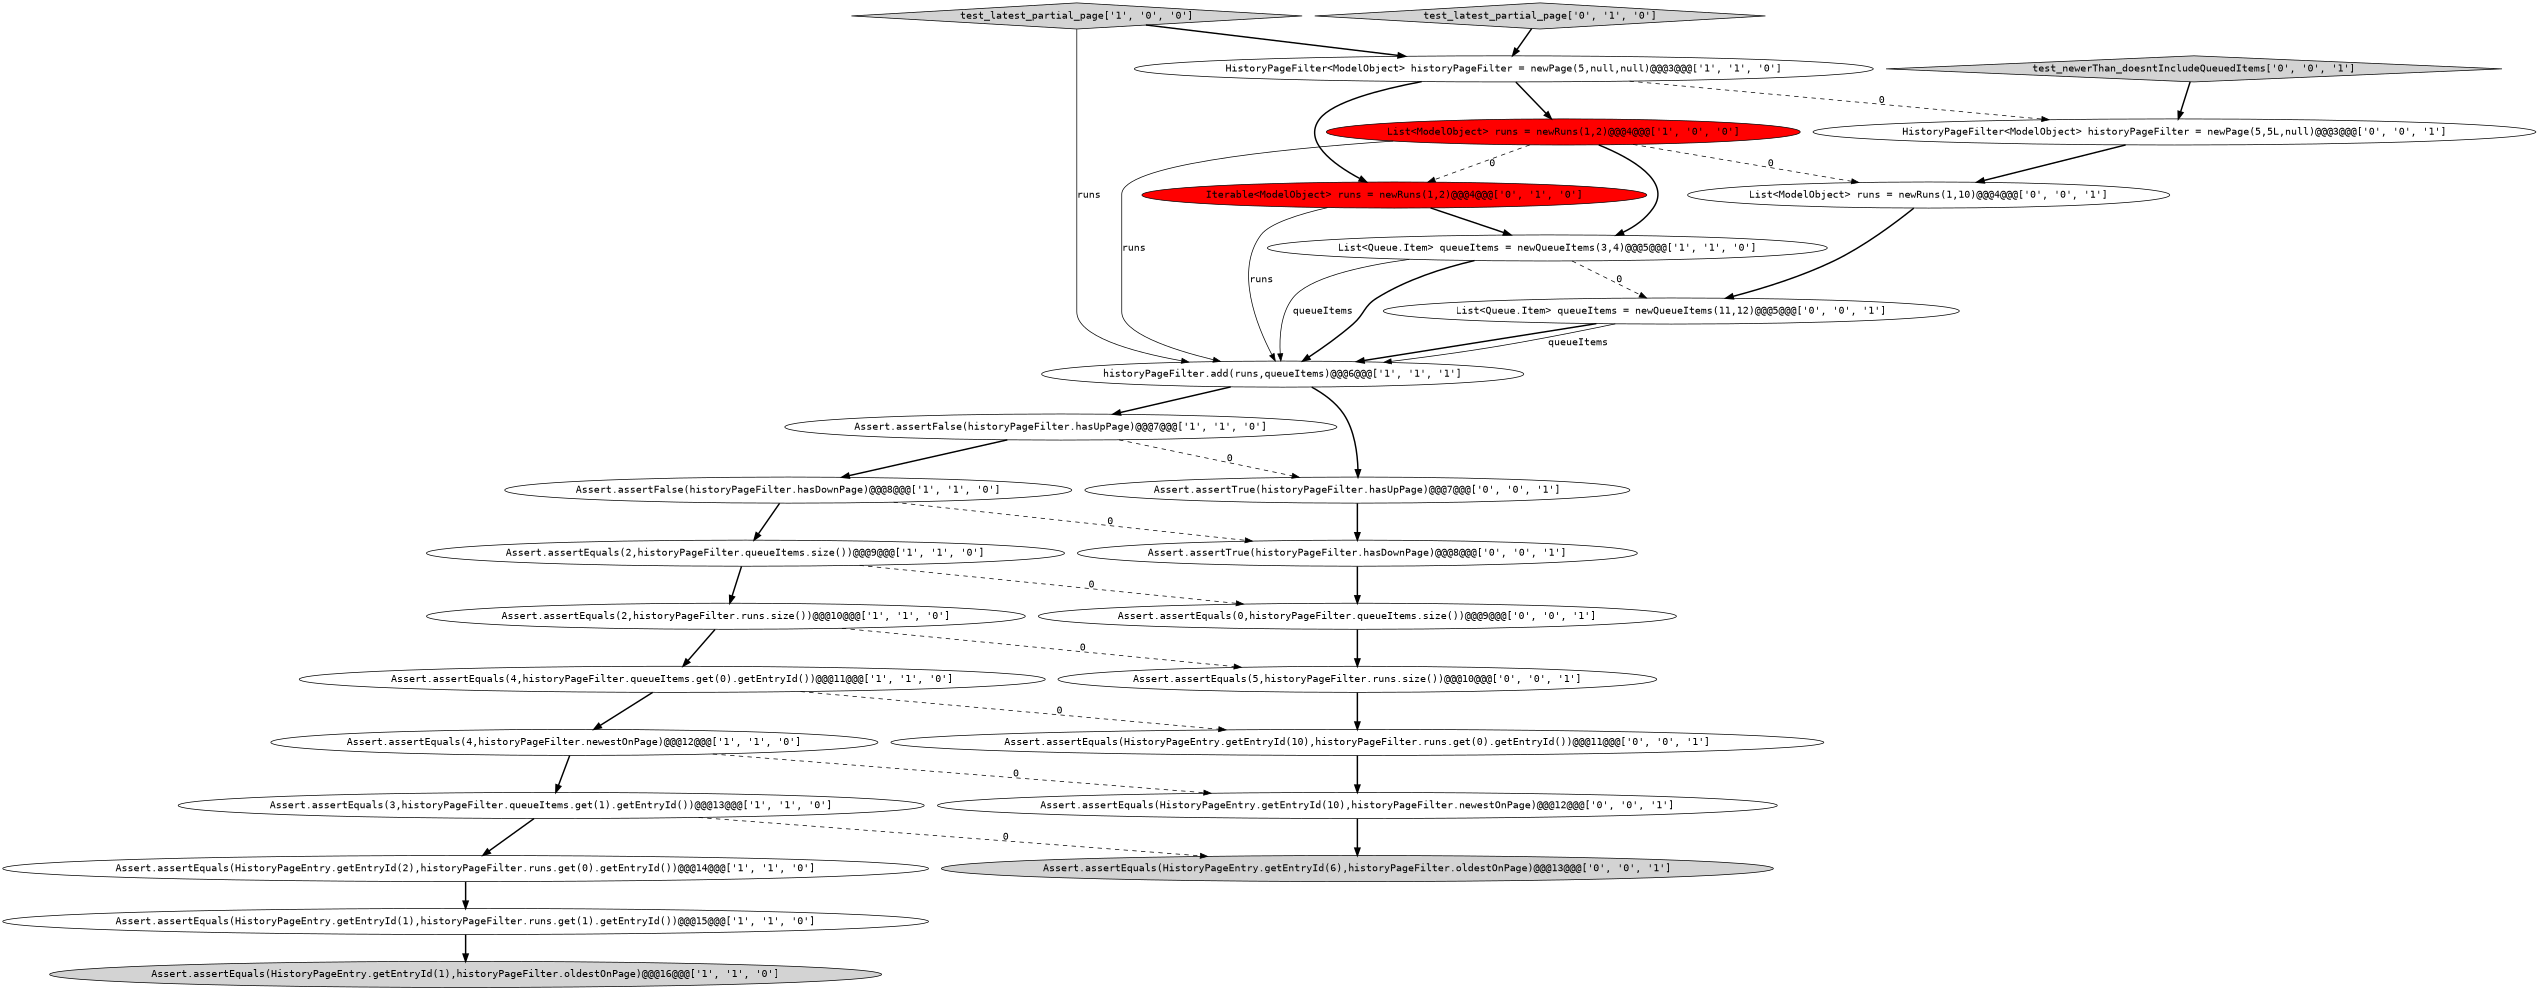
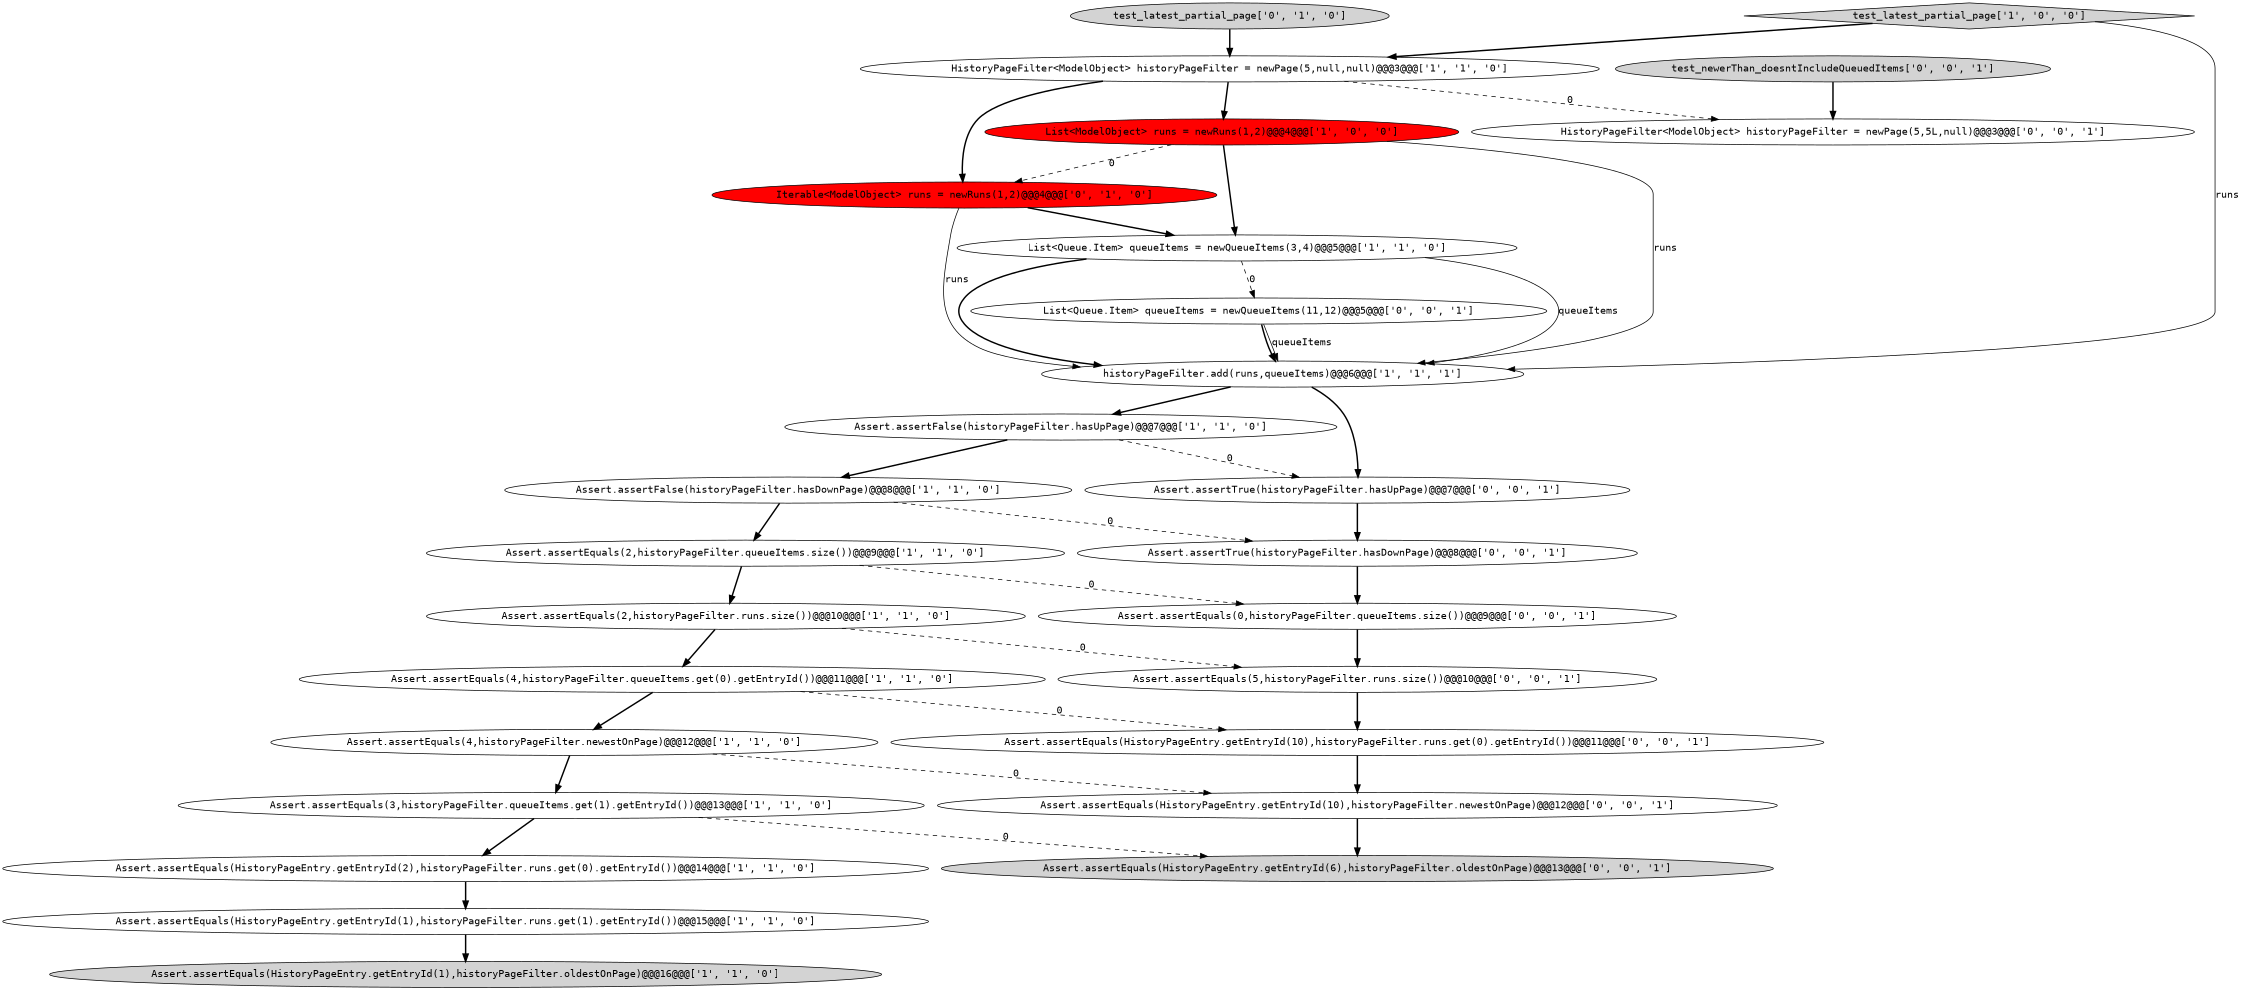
(1540, 16) -> (1230, 16)
(2194, 69) -> (1833, 69)
(1929, 195) -> none
